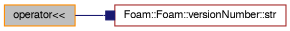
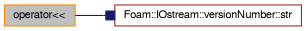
(200, 15) -> (208, 15)
